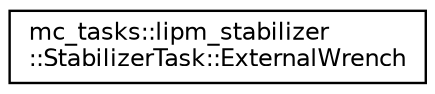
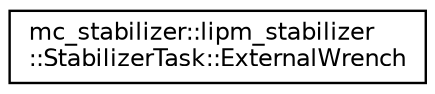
(218, 47) -> (218, 47)
